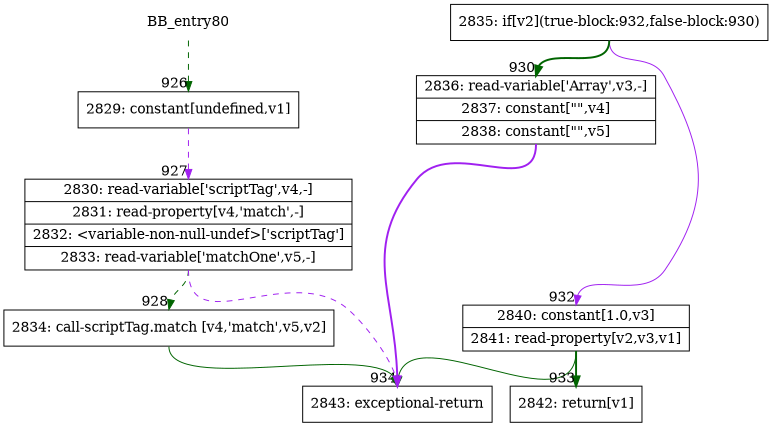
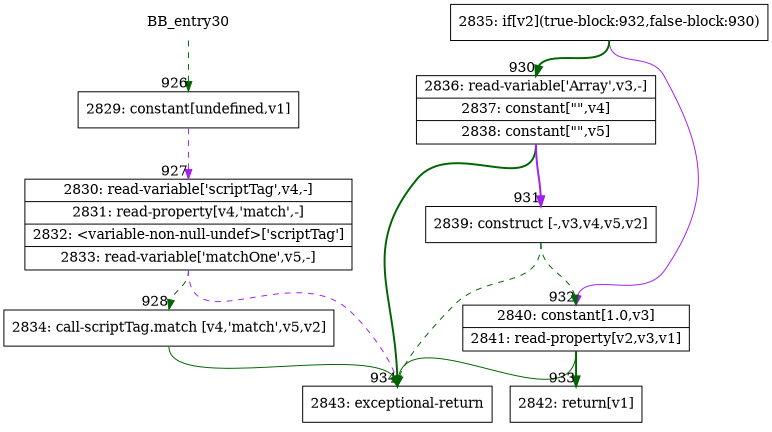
(188, 22) -> (188, 22)
(398, 207) -> (398, 207)
none -> (541, 225)
